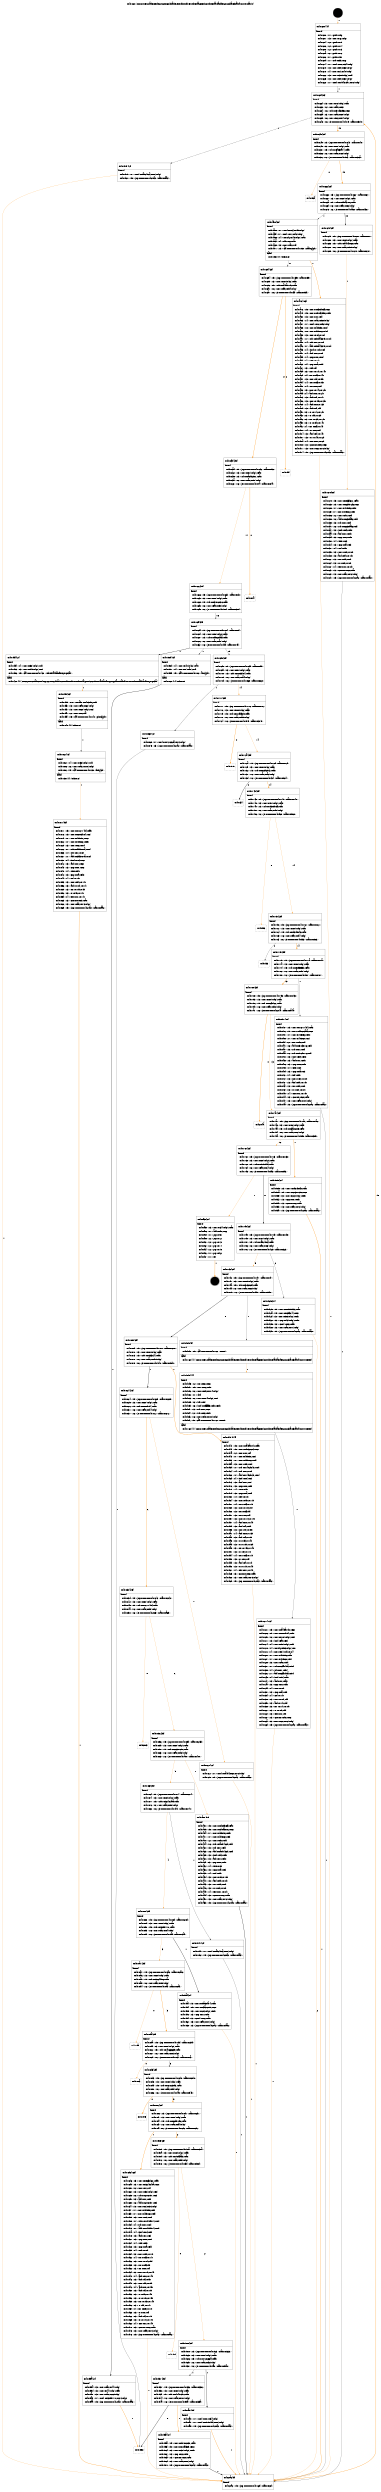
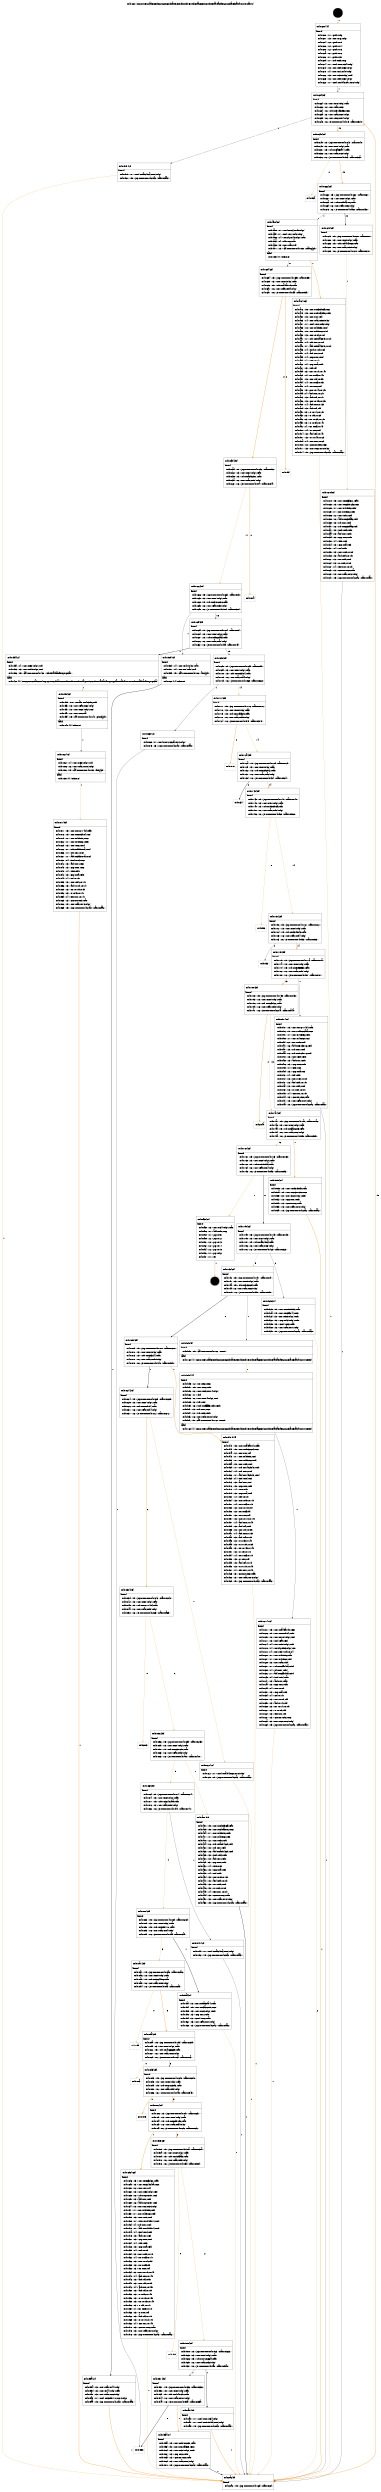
(202, 651) -> (183, 632)
(130, 2425) -> (142, 2472)
